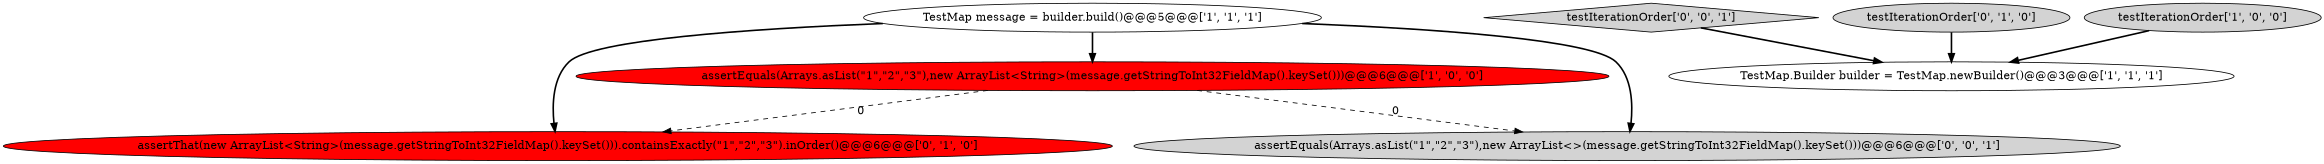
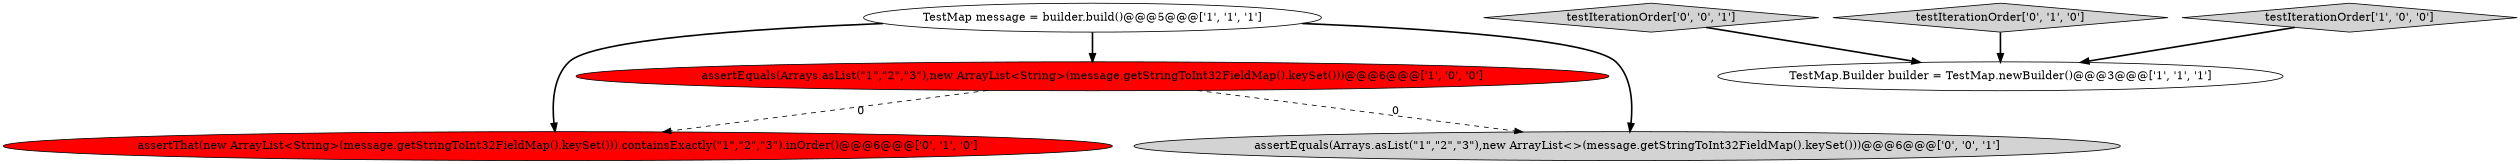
(1951, 18) -> (2000, 18)
(2203, 18) -> (2350, 18)
